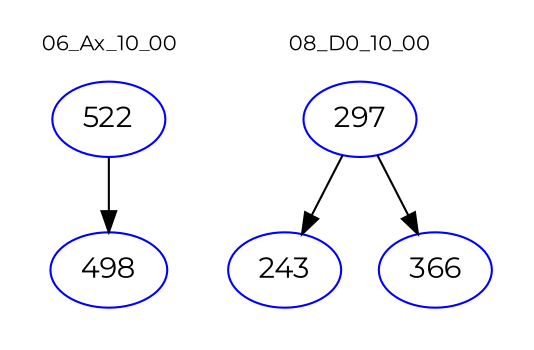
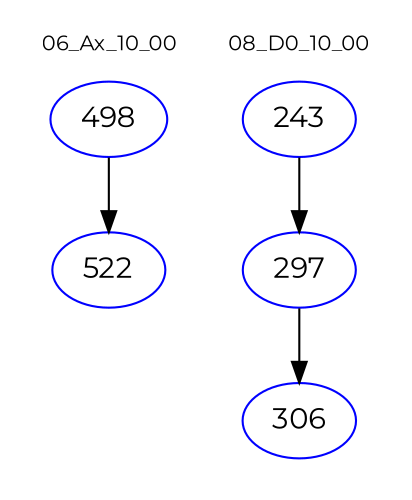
(109, 184) -> (109, 184)
(327, 185) -> (299, 184)
(435, 270) -> (299, 421)
